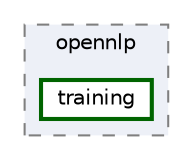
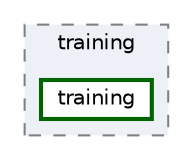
(96, 44) -> (96, 44)
